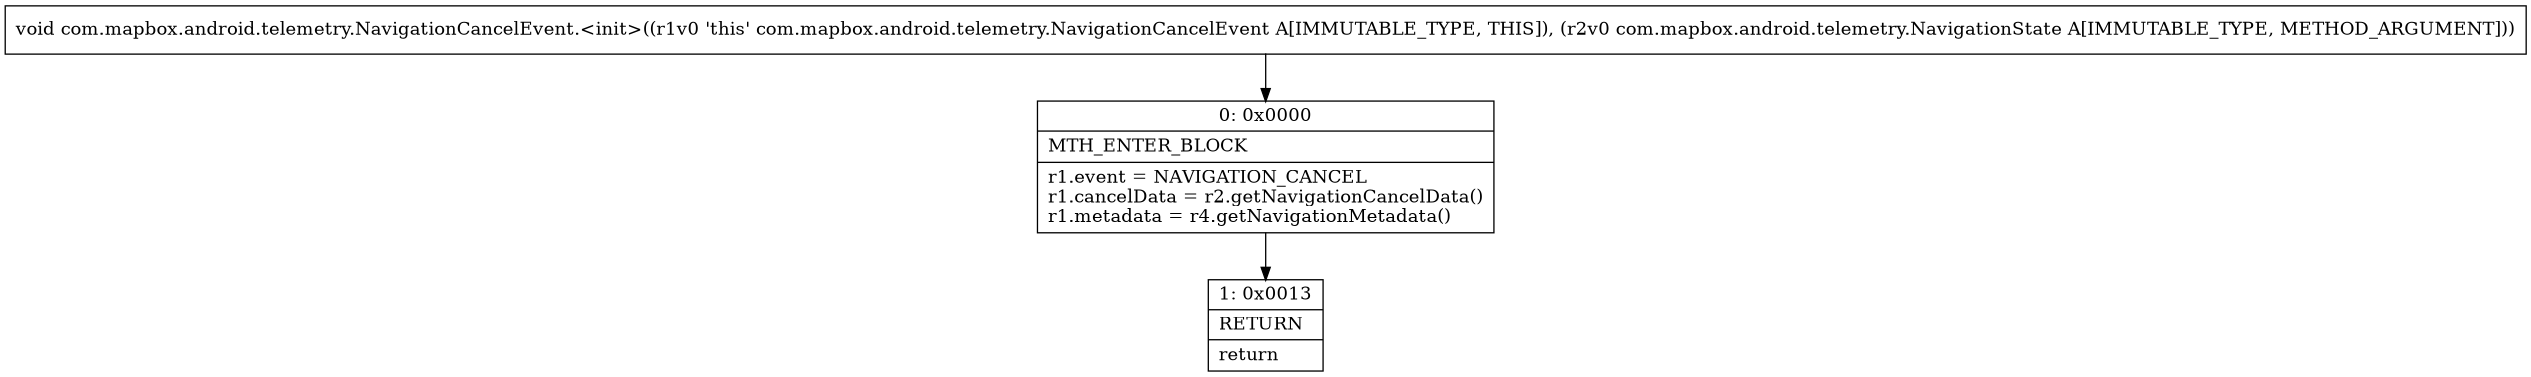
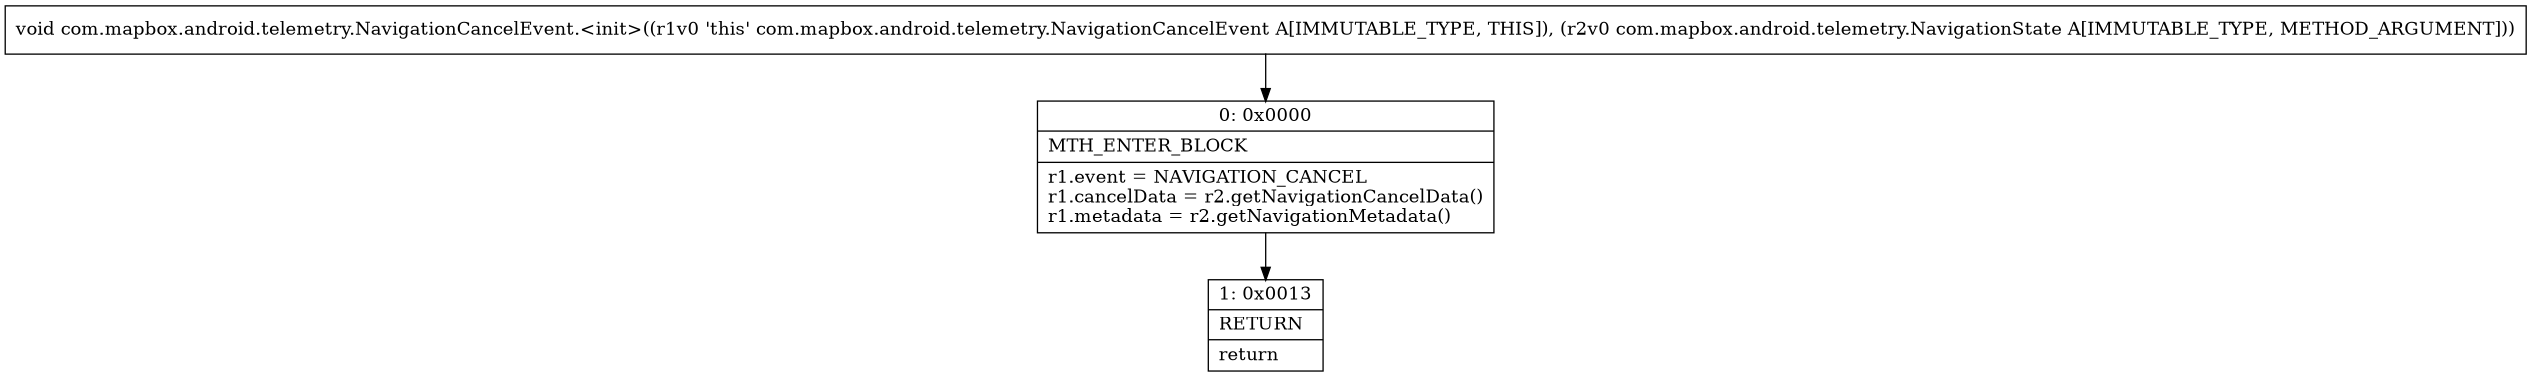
(1250, 216) -> (1250, 216)
